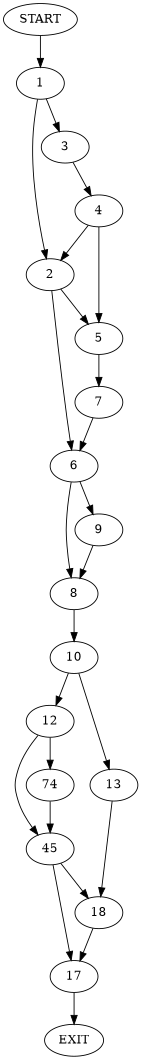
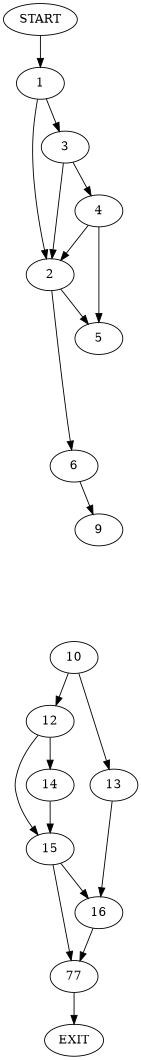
none -> (58, 206)
(99, 402) -> none
(74, 594) -> none
(50, 785) -> (50, 785)
(50, 849) -> (50, 849)
(99, 913) -> (99, 913)
(74, 976) -> (74, 976)
